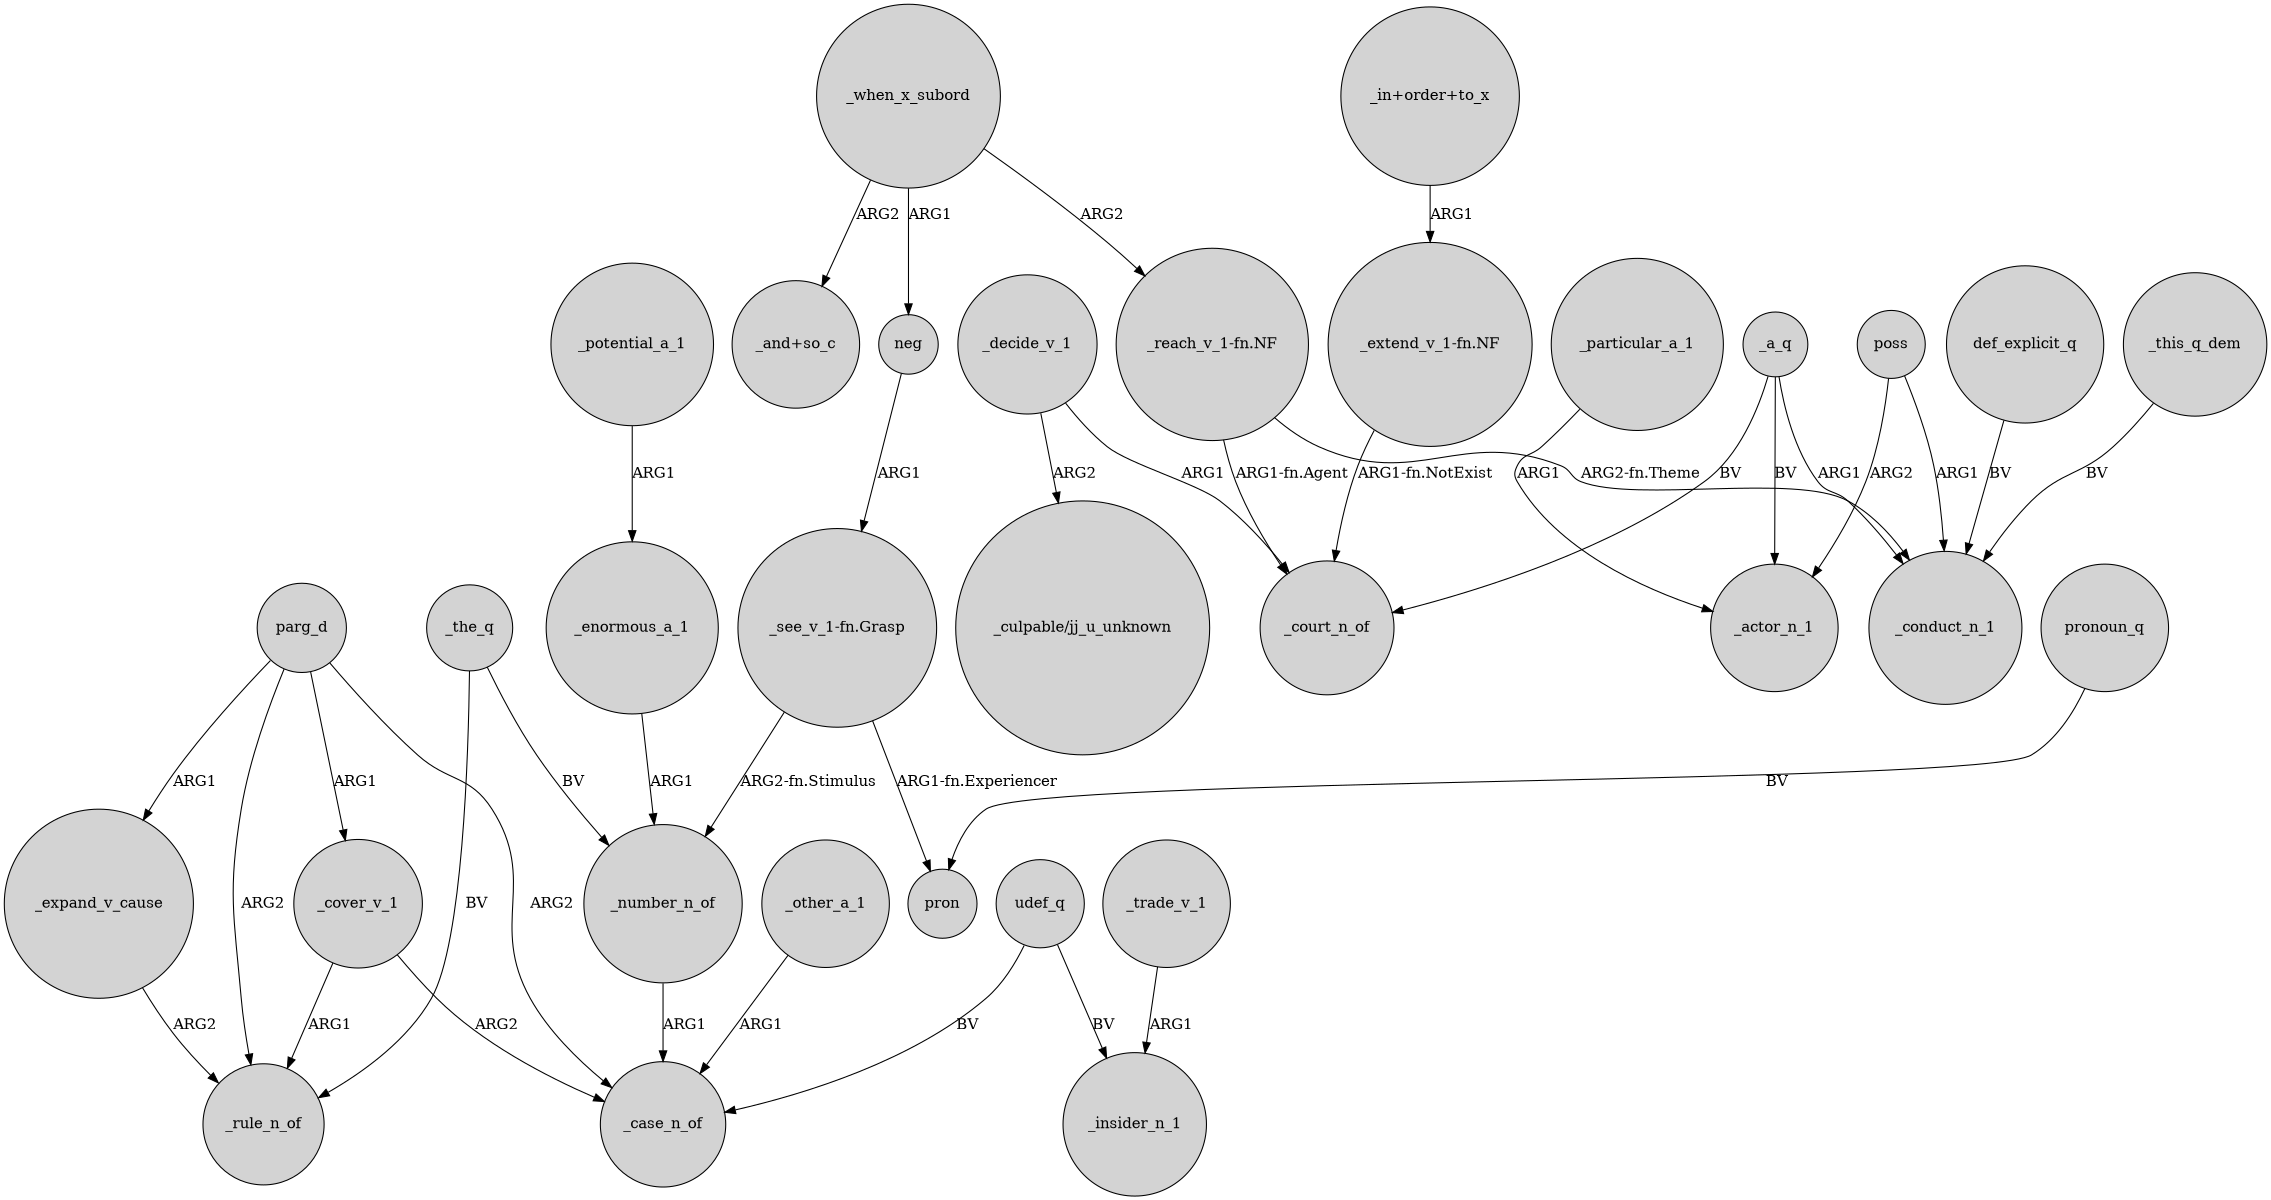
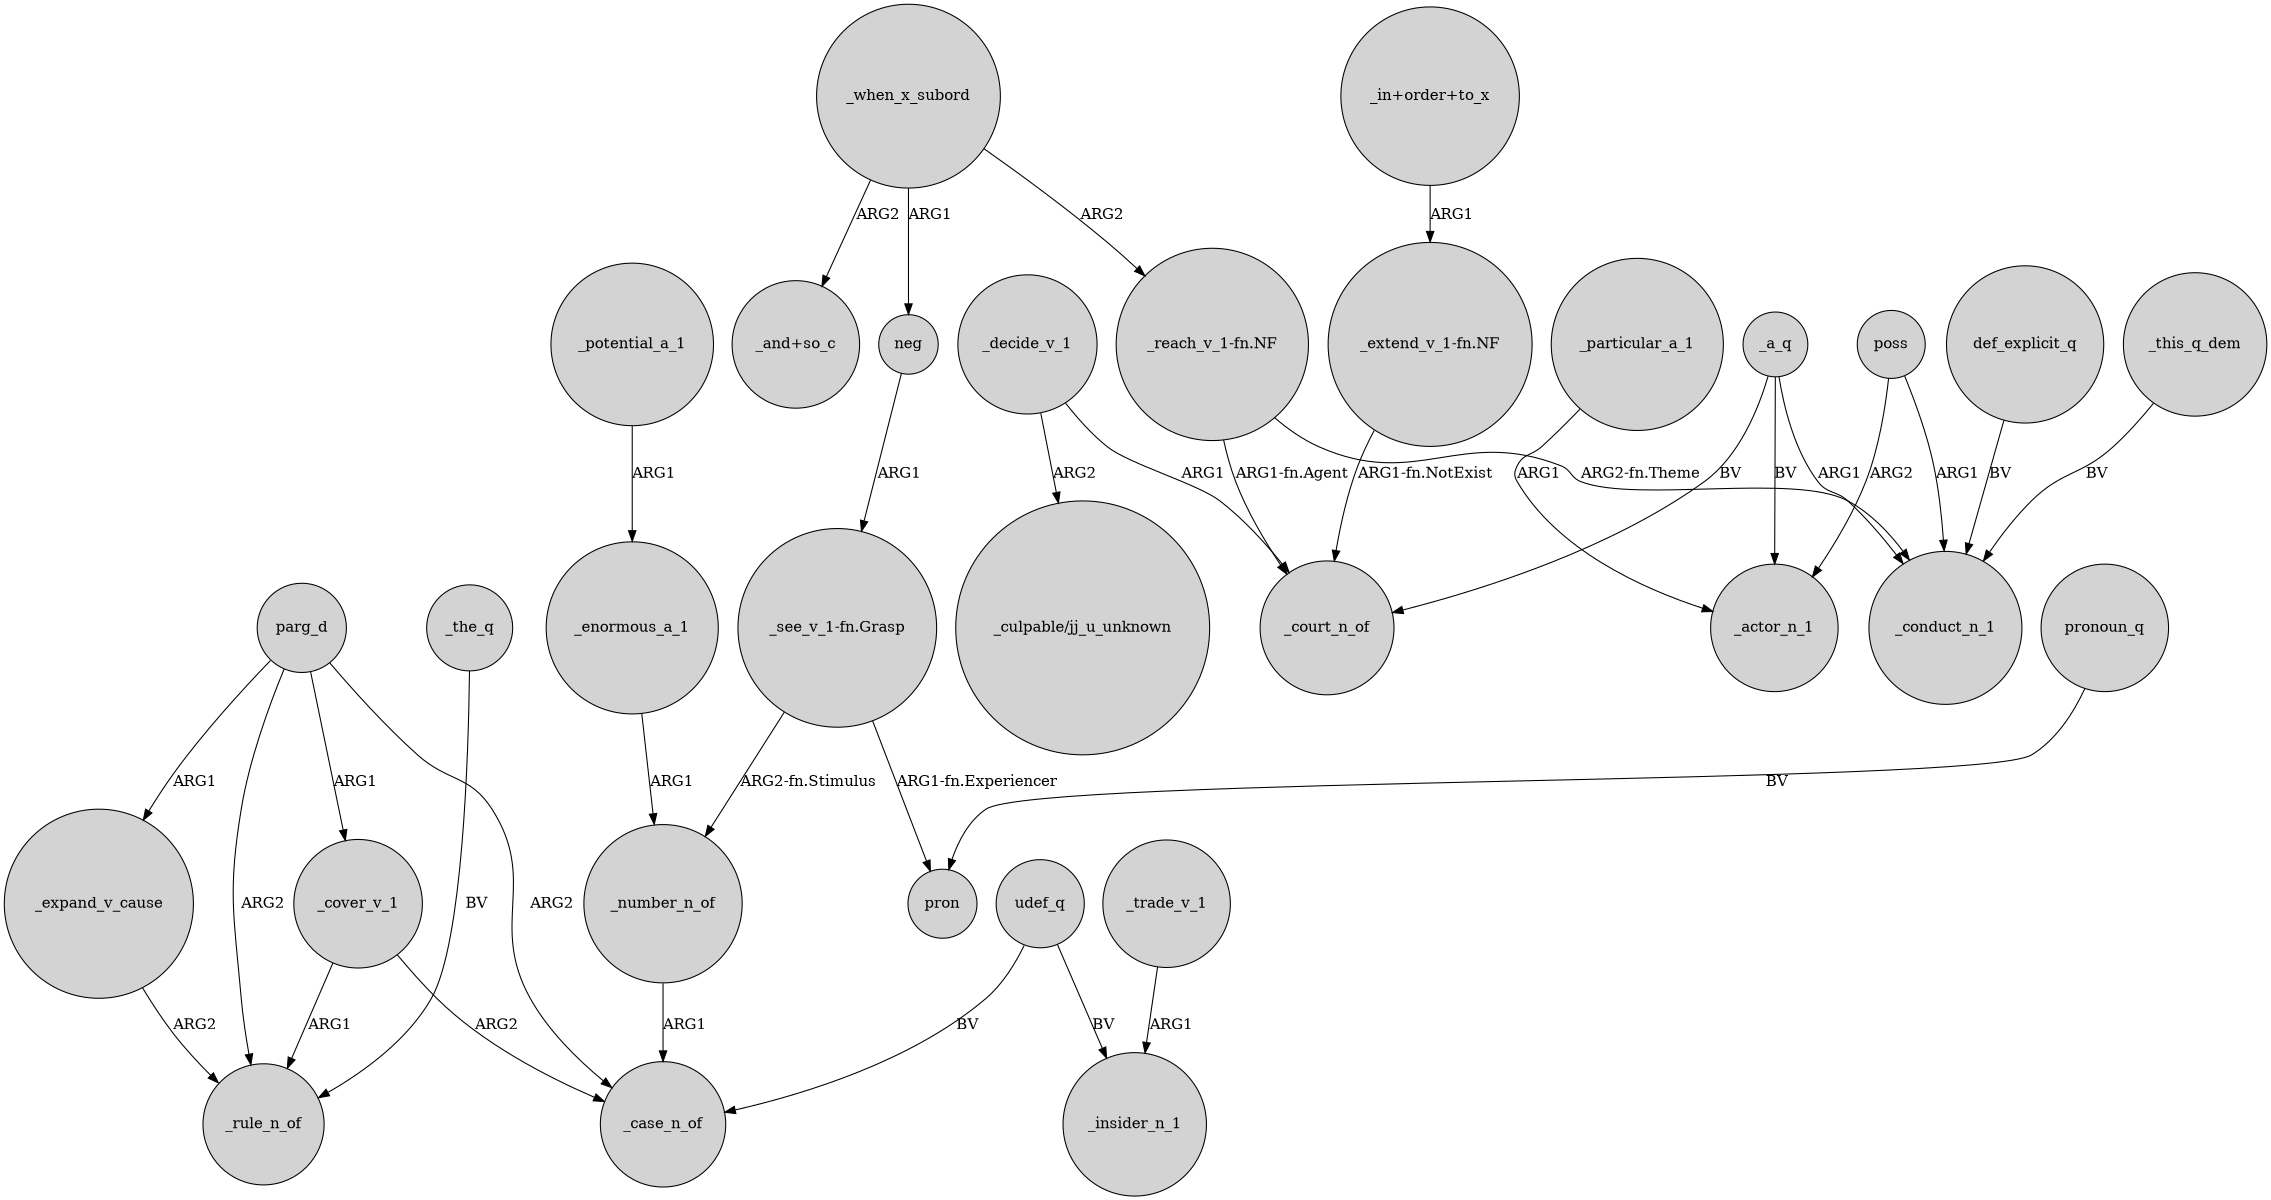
(538, 757) -> none
(826, 904) -> none
